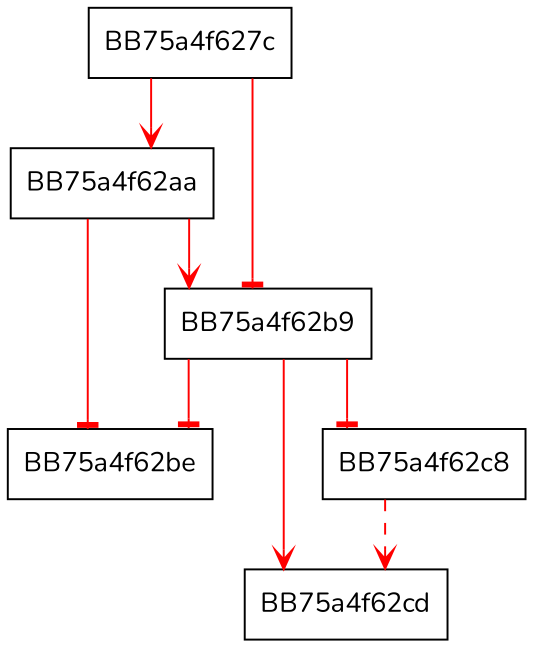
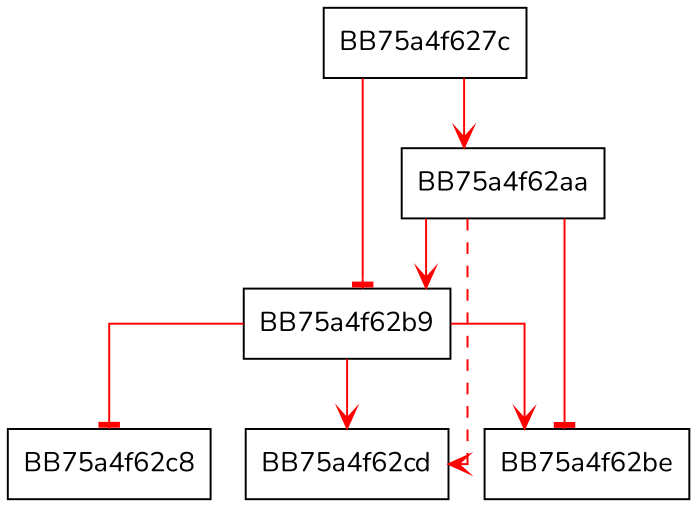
(189, 389) -> (525, 330)
(385, 524) -> (468, 342)
